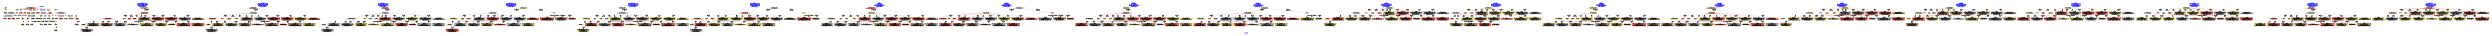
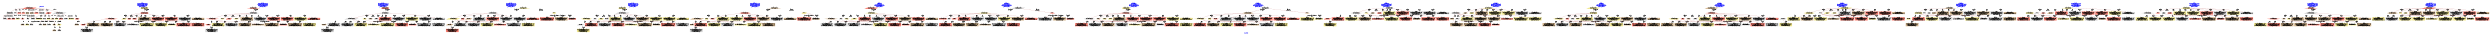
none -> (54, 21)
